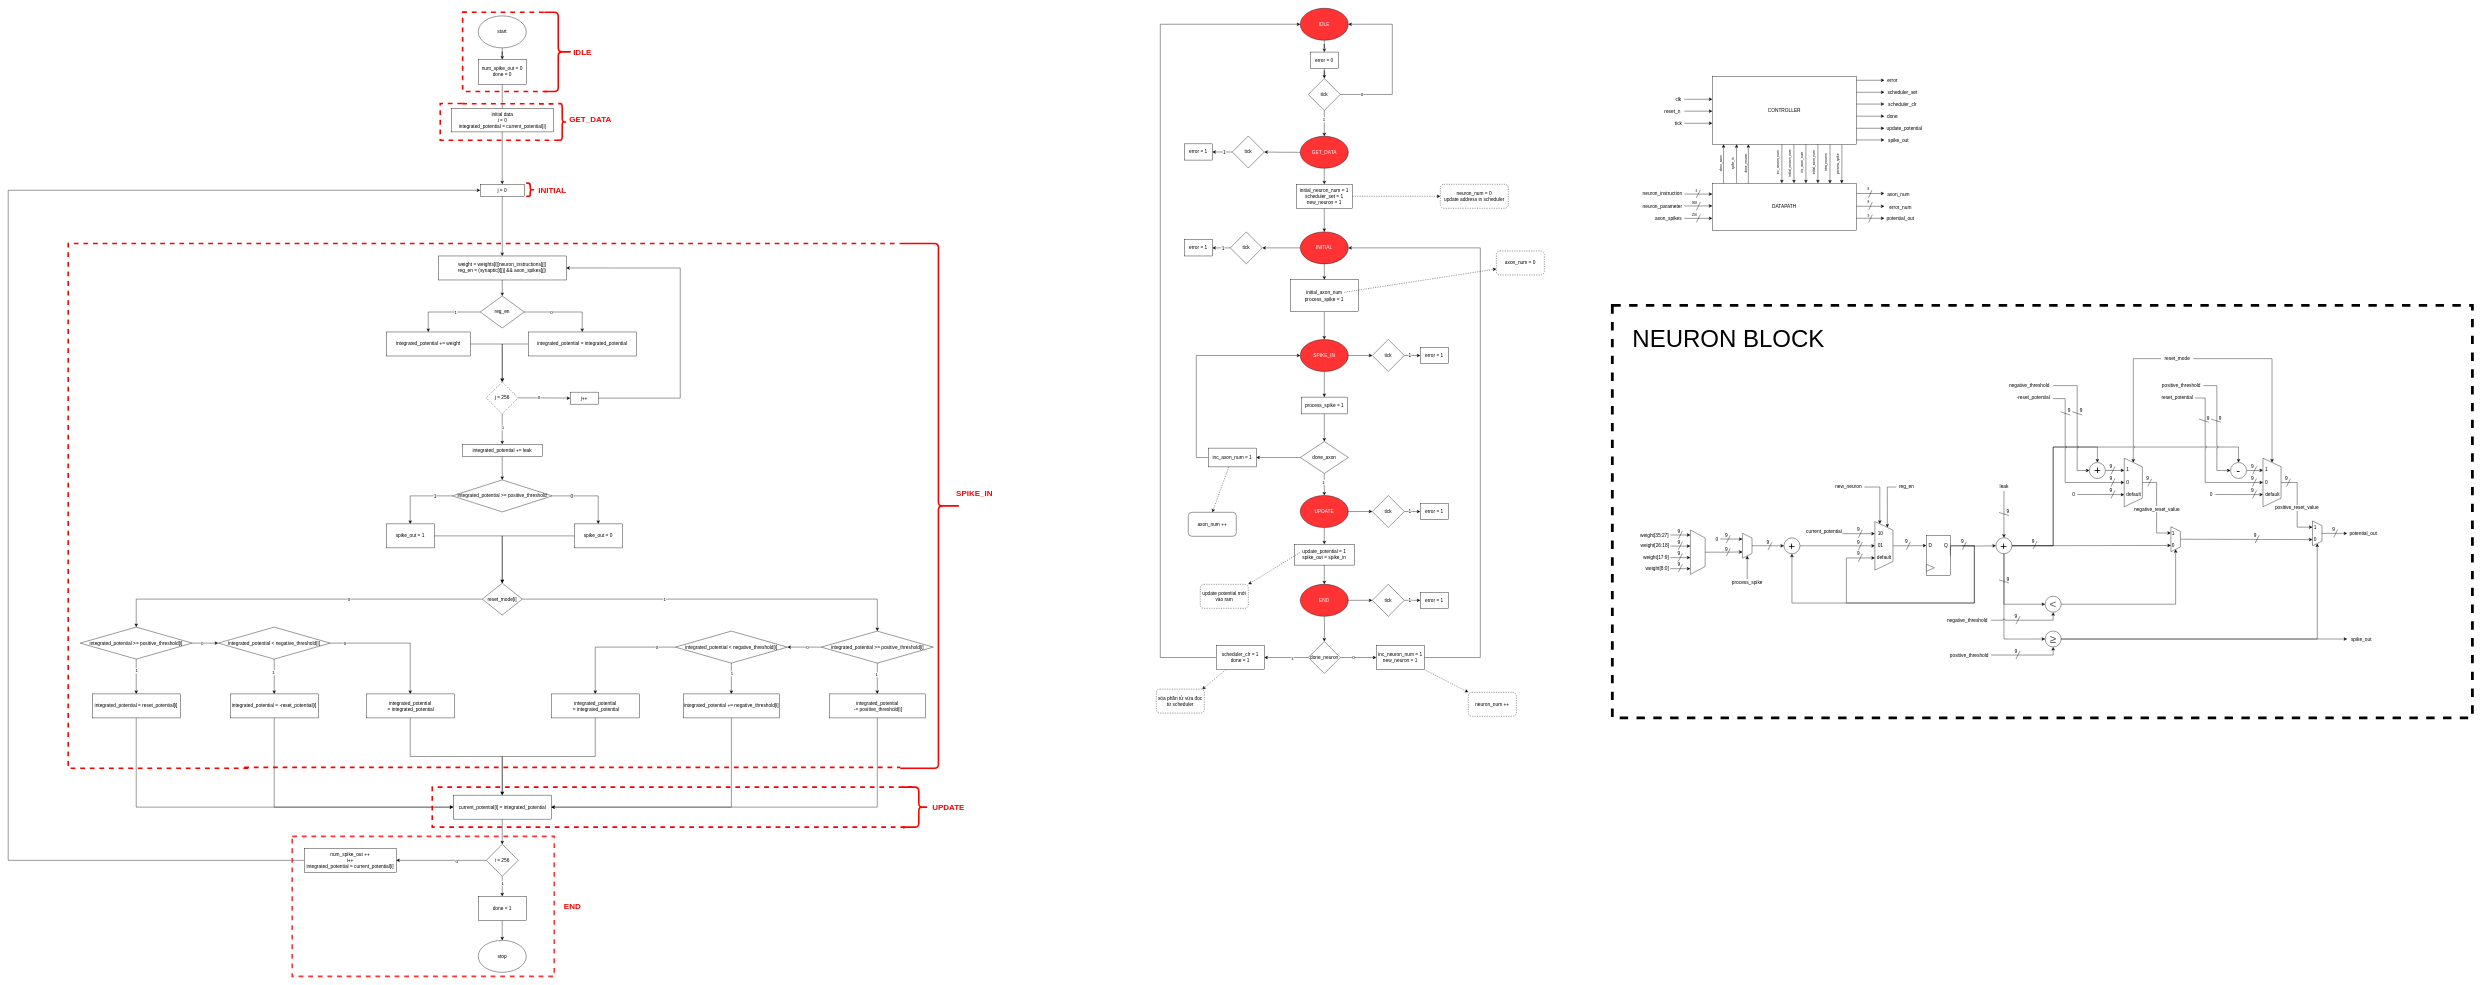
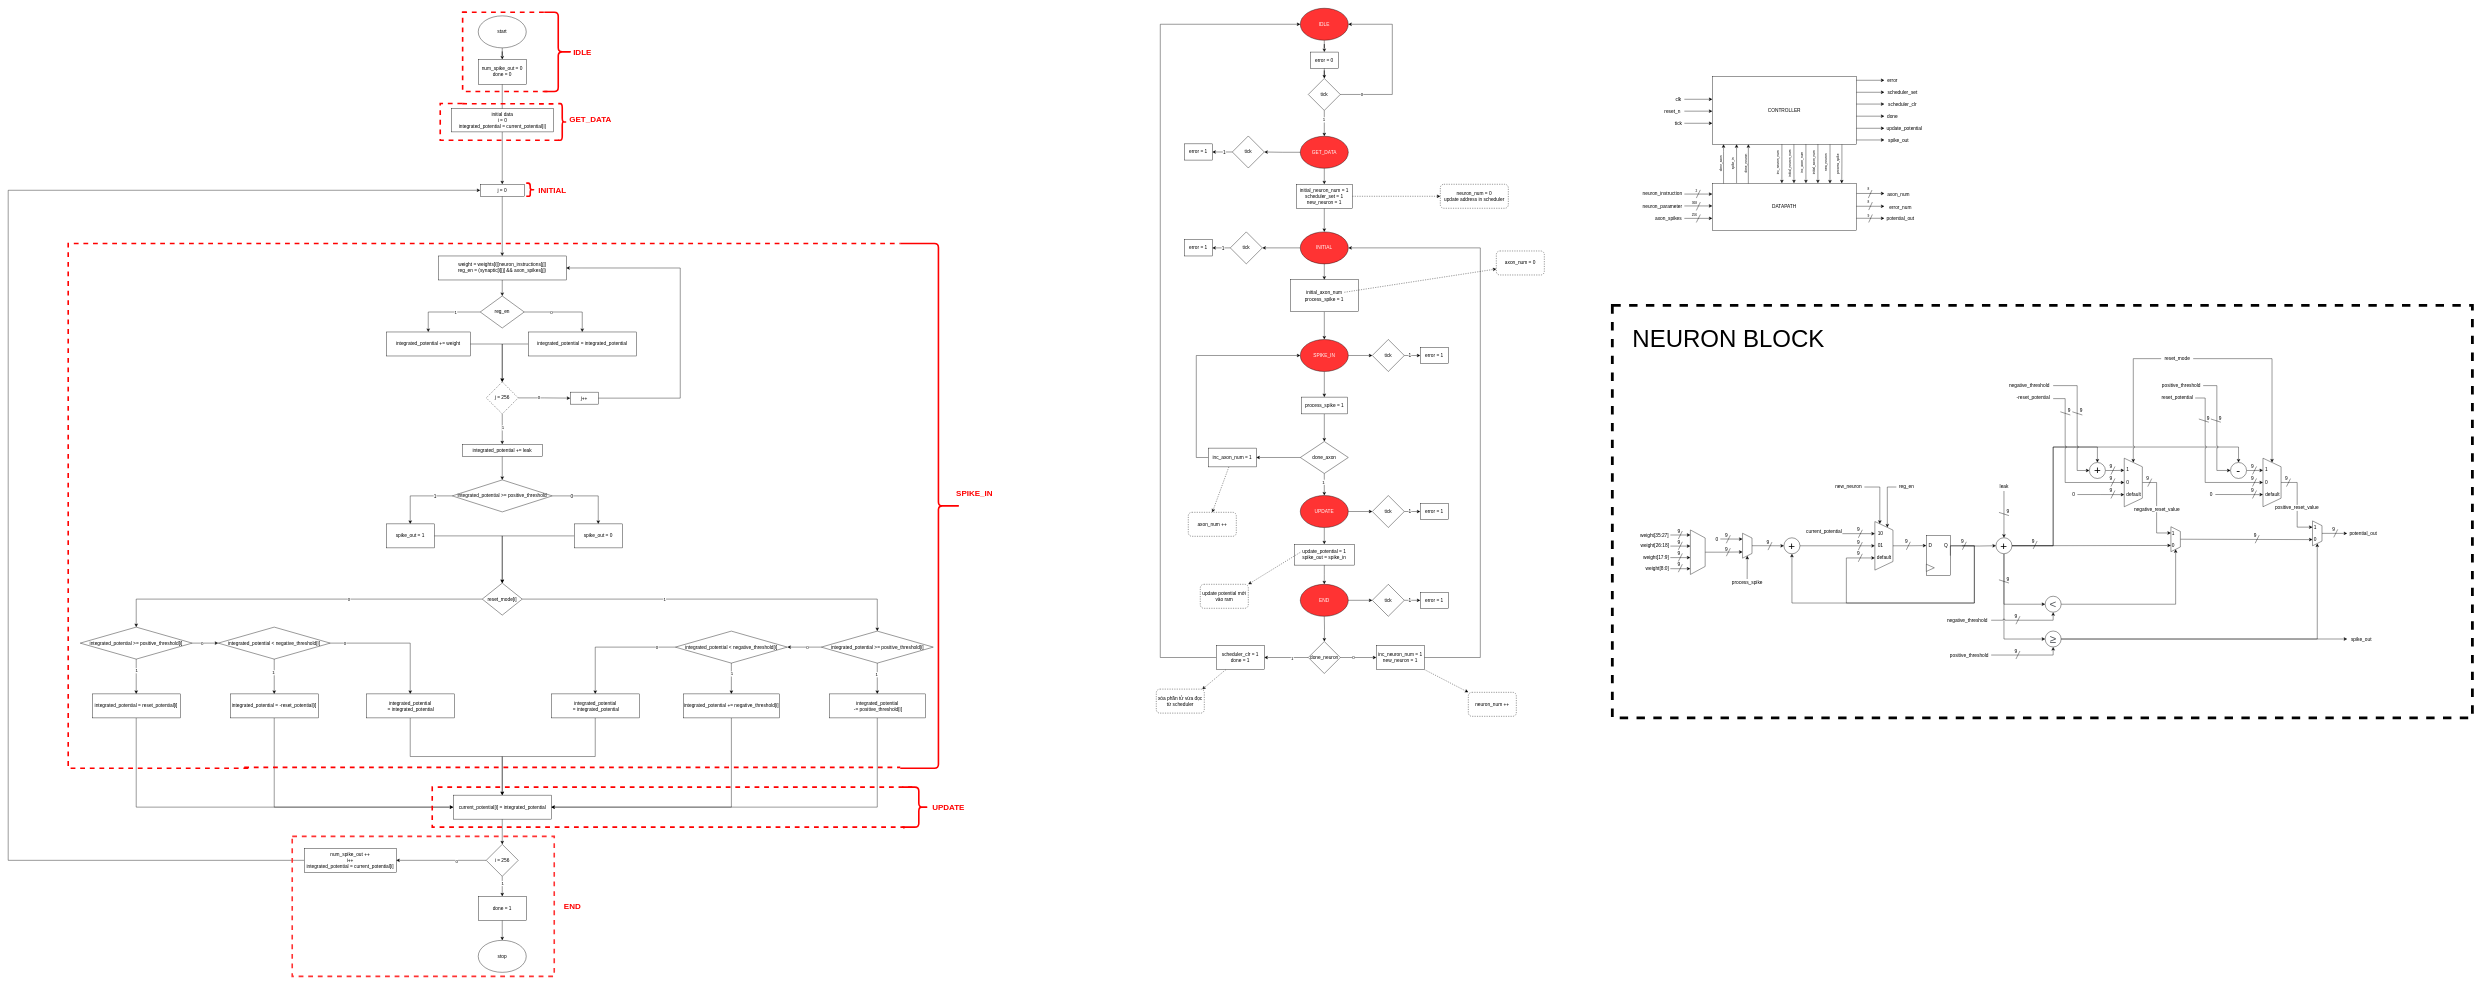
(1212, 524) -> (1212, 524)
